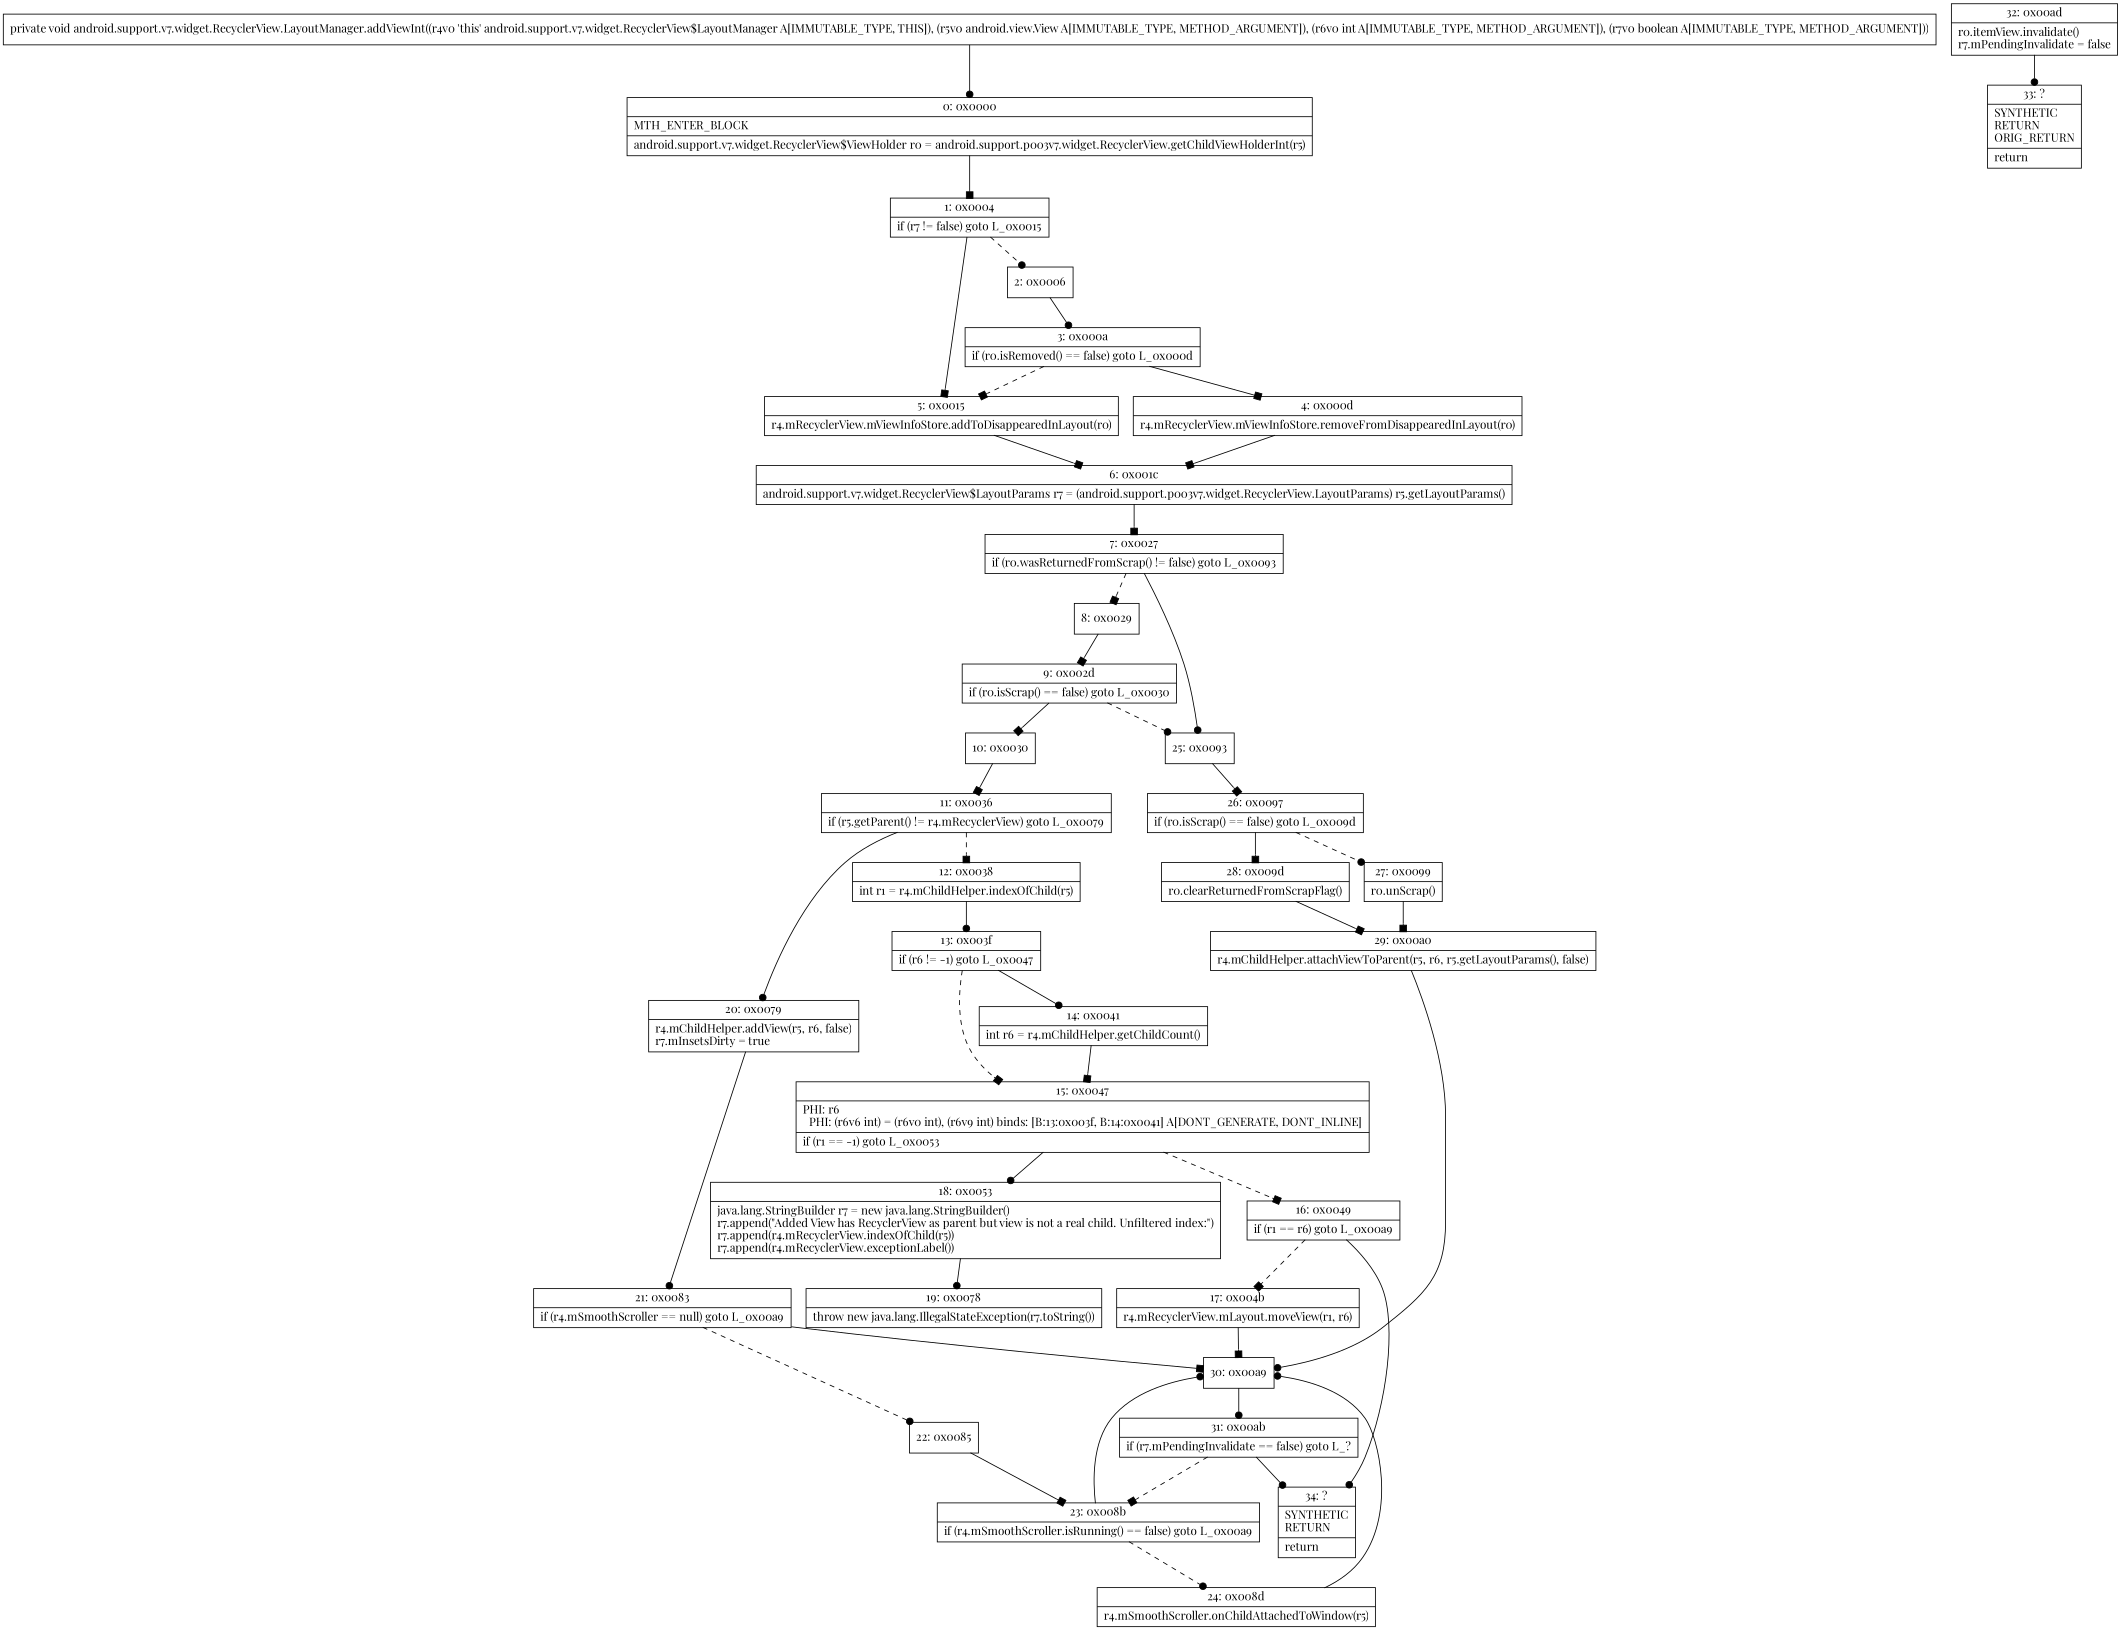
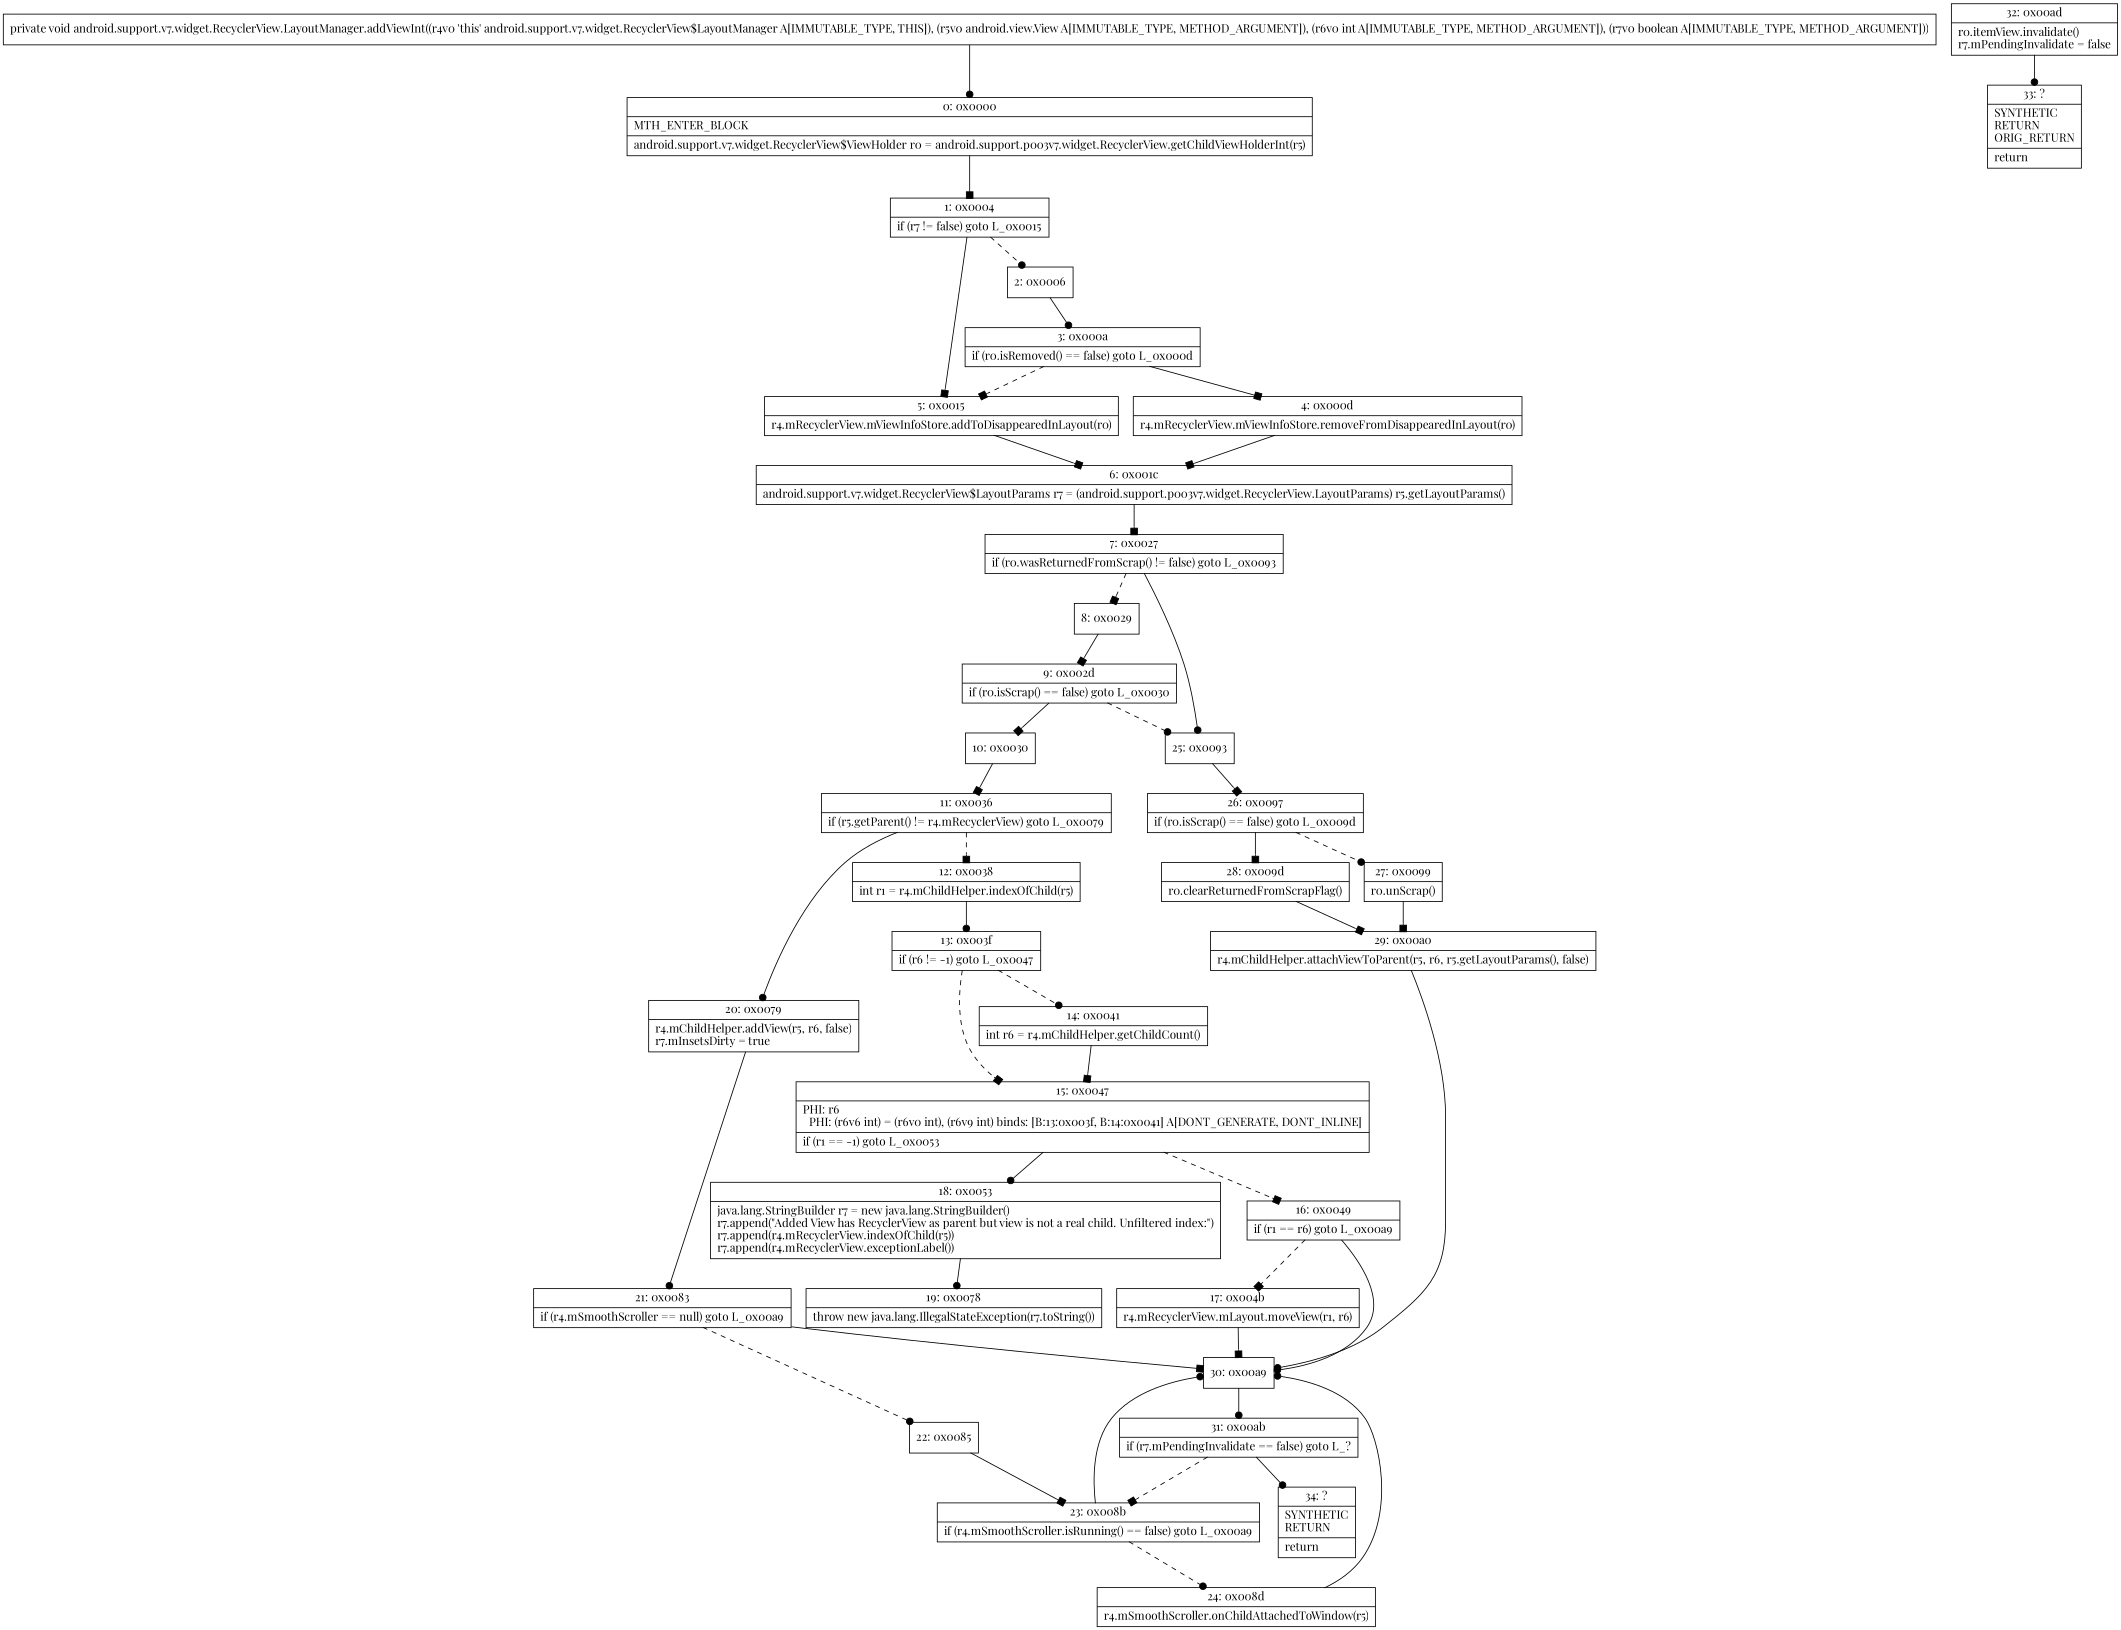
(1027, 987) -> (1027, 987)
(1388, 1357) -> (1367, 1328)
